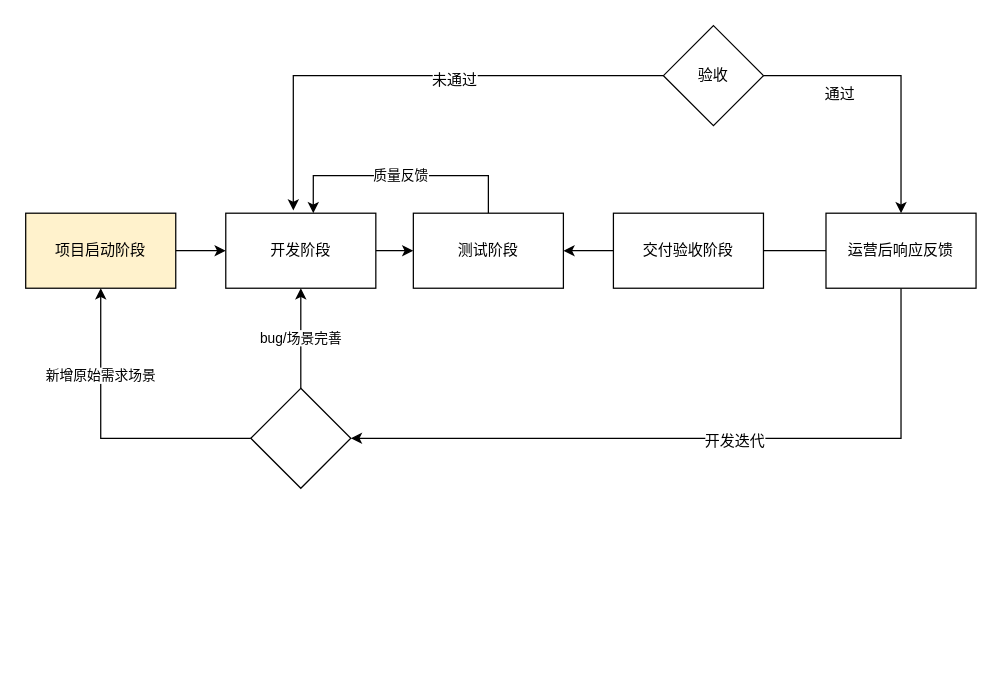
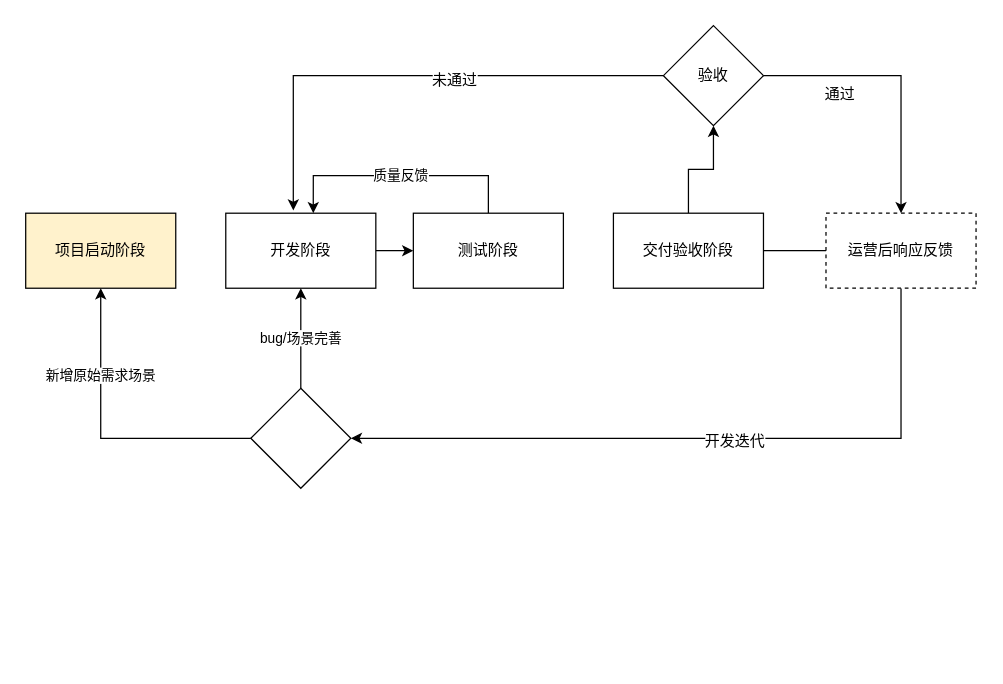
(197, 251) -> none
(592, 251) -> (696, 169)
(901, 251) -> (901, 251)
